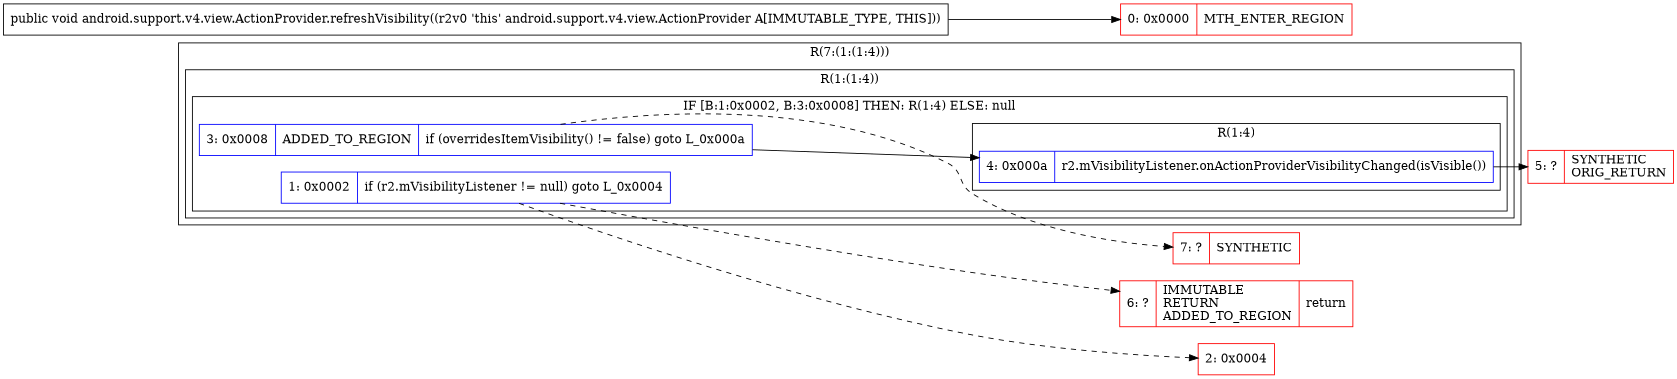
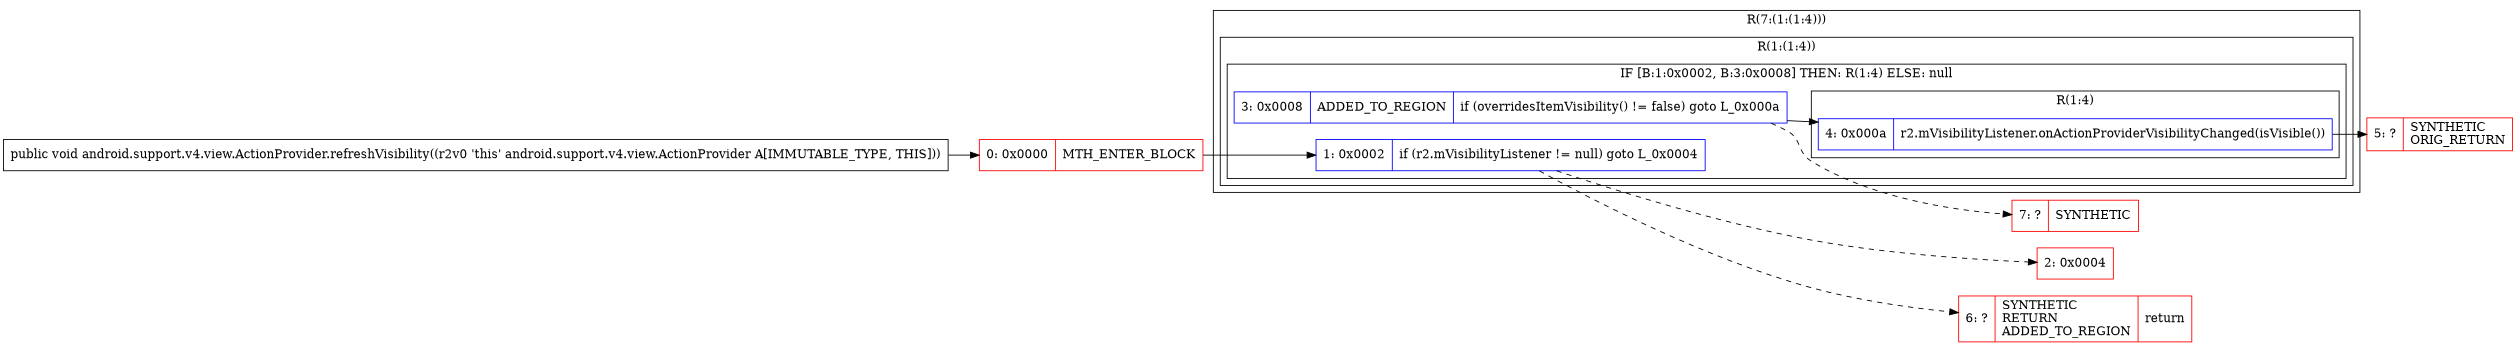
(1274, 19) -> (1129, 155)
none -> (1255, 155)
(1204, 290) -> (2040, 306)
